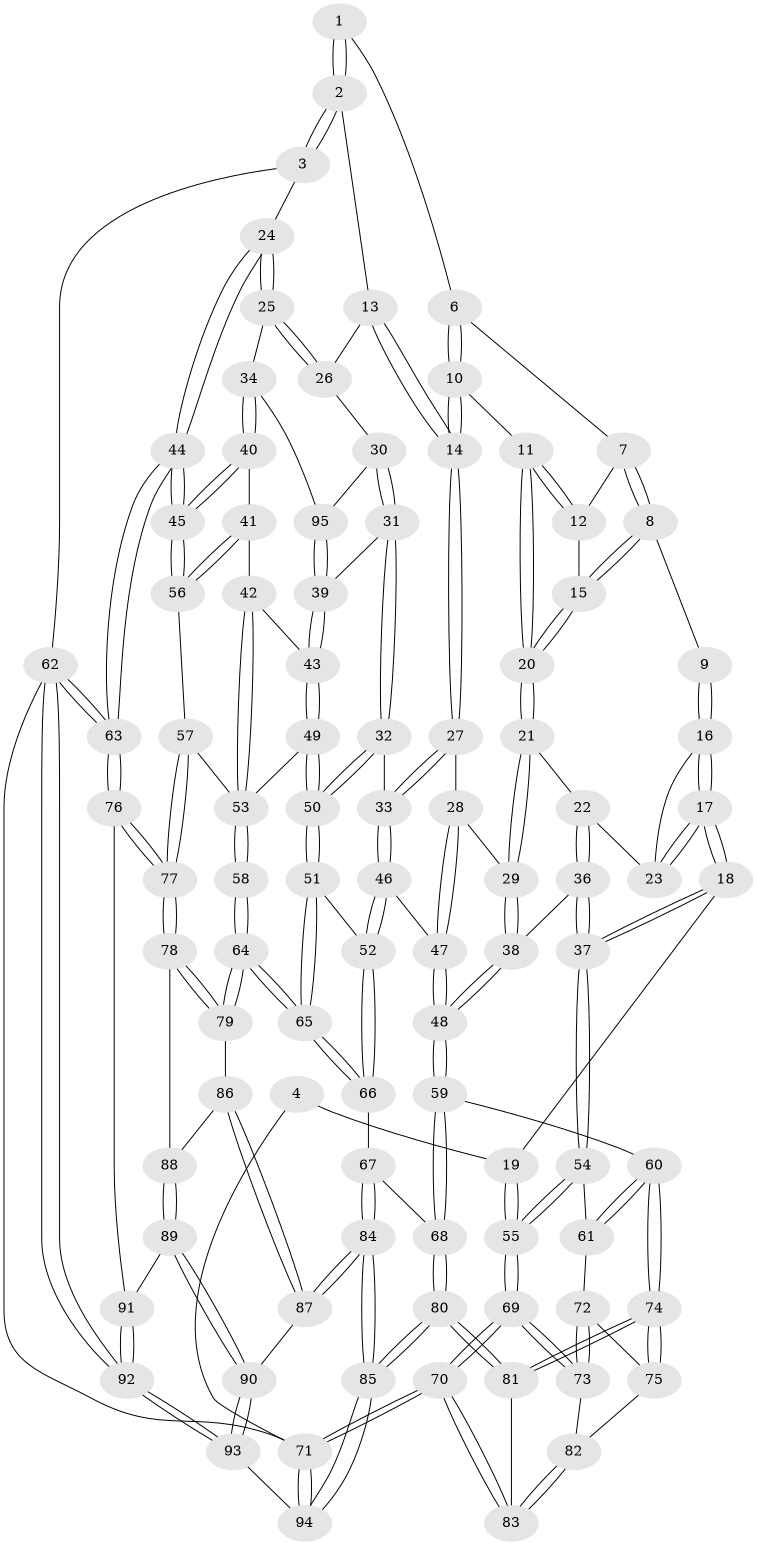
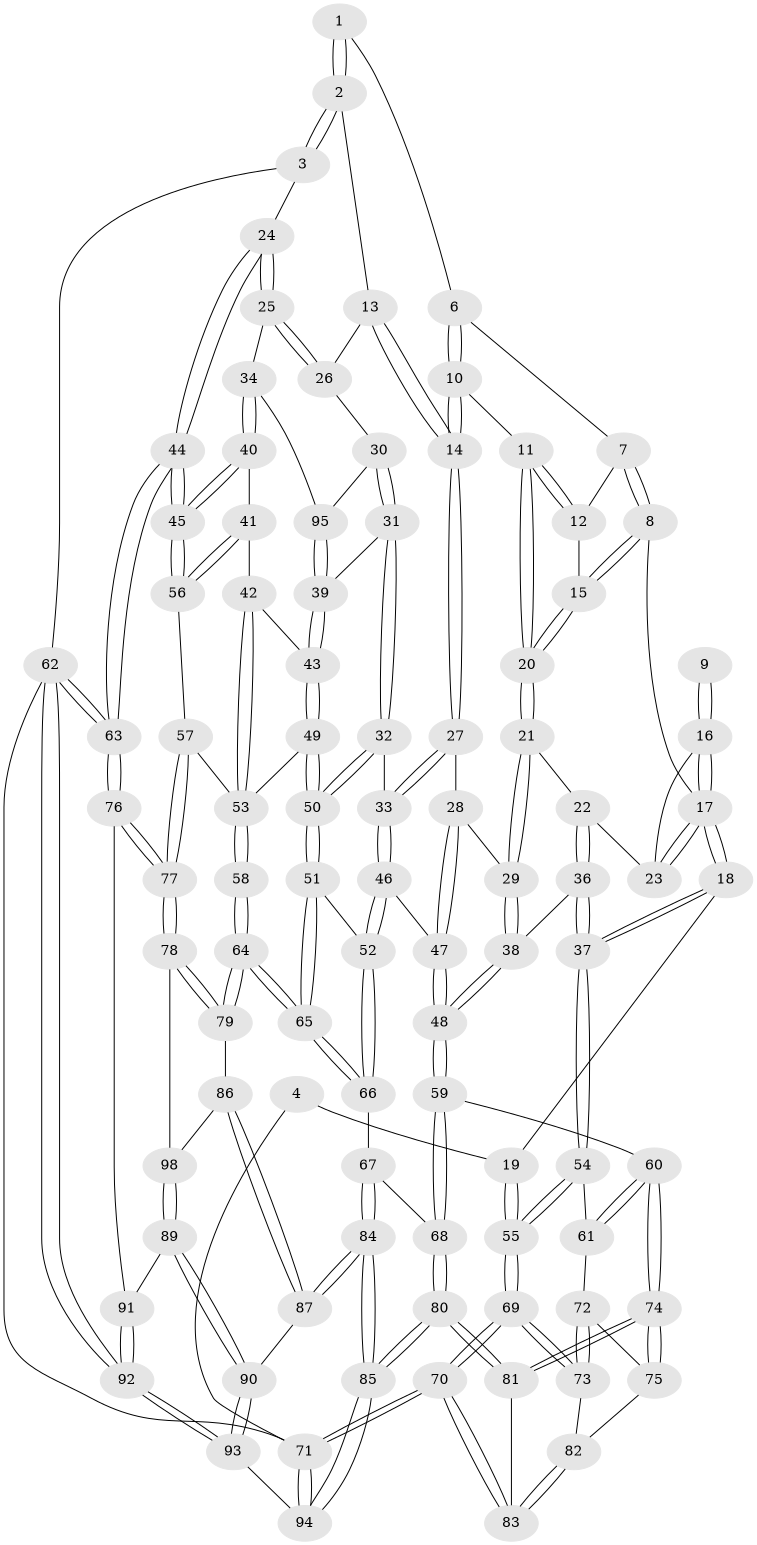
(678, 594) -> (651, 670)
(170, 1166) -> (170, 1166)
